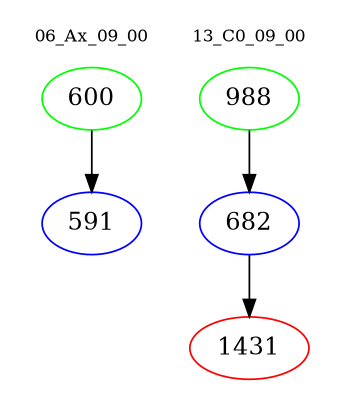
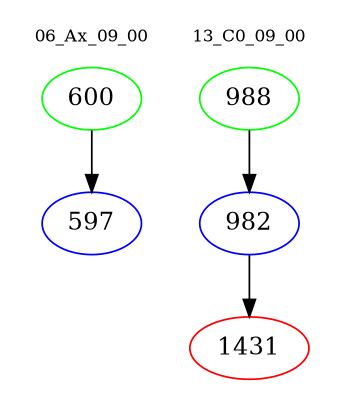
(92, 223) -> (92, 223)
(249, 223) -> (249, 223)
